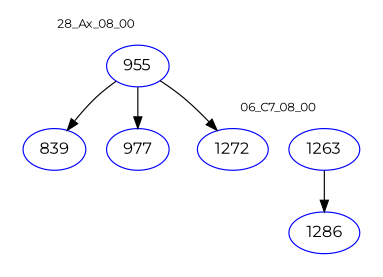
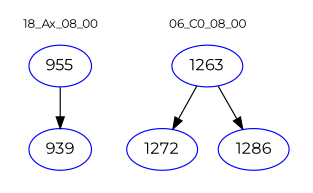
(96, 25) -> (61, 25)
(195, 108) -> (188, 102)
(279, 108) -> (208, 25)
(54, 149) -> (60, 149)
(138, 149) -> none
